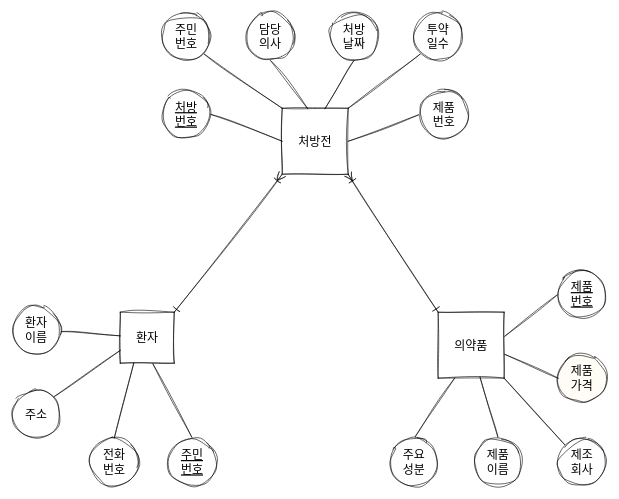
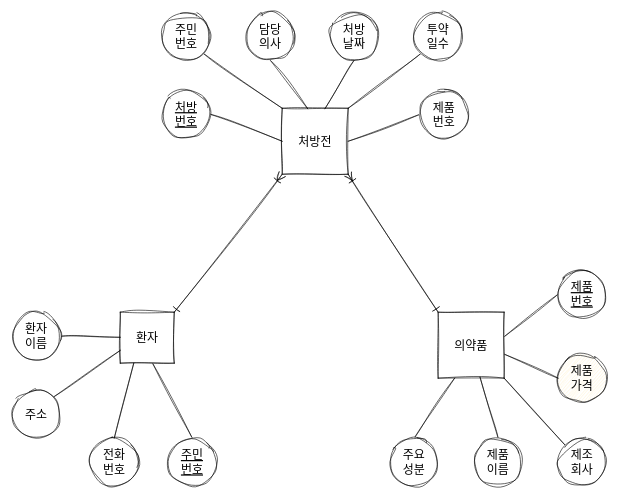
(36, 330) -> (36, 336)
